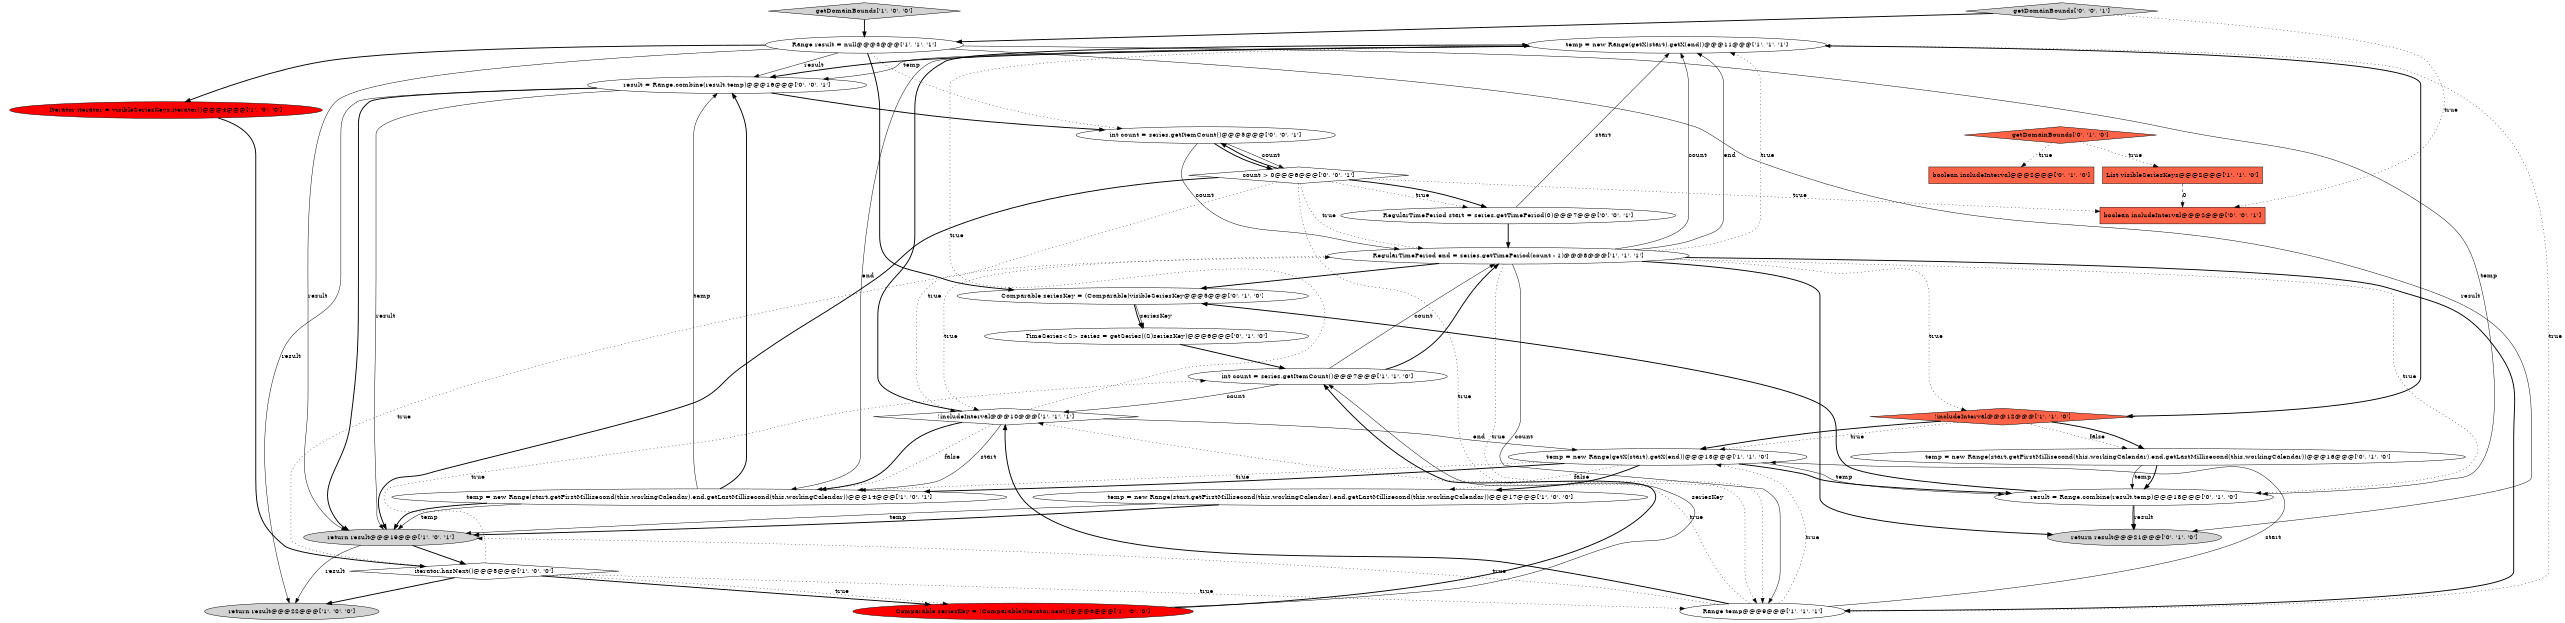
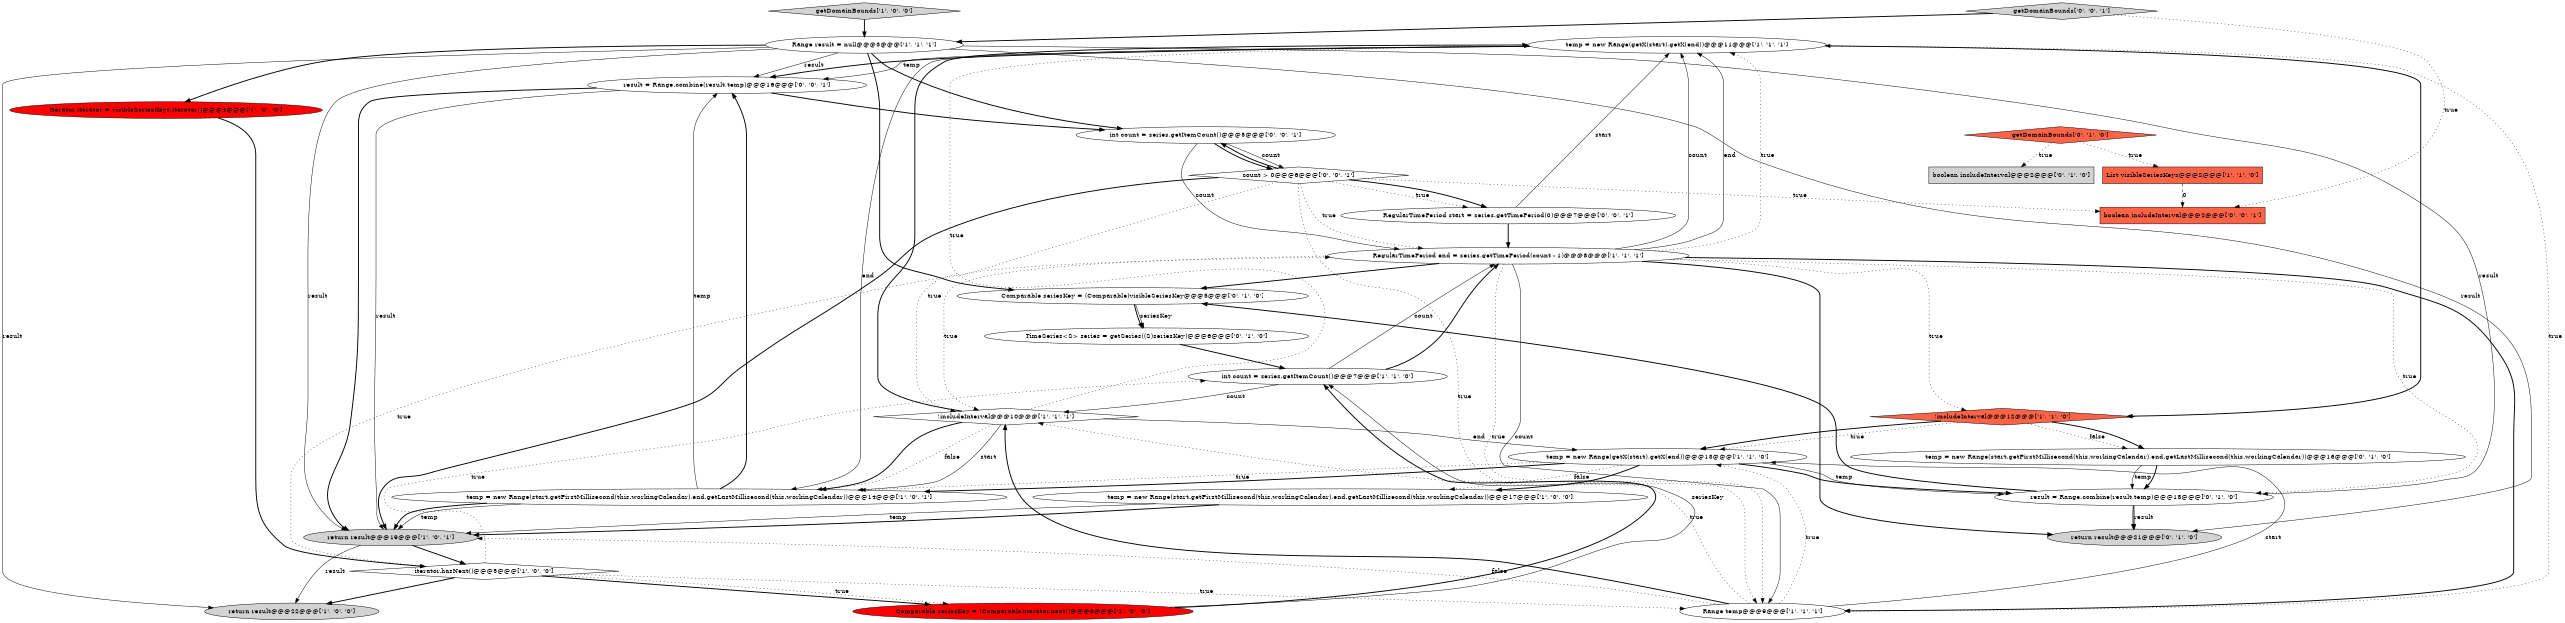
(990, 104) -> (990, 104)
(2011, 175) -> (2011, 175)
(341, 241) -> (36, 77)
(2489, 276) -> (2489, 276)
(1500, 571) -> (1500, 571)
